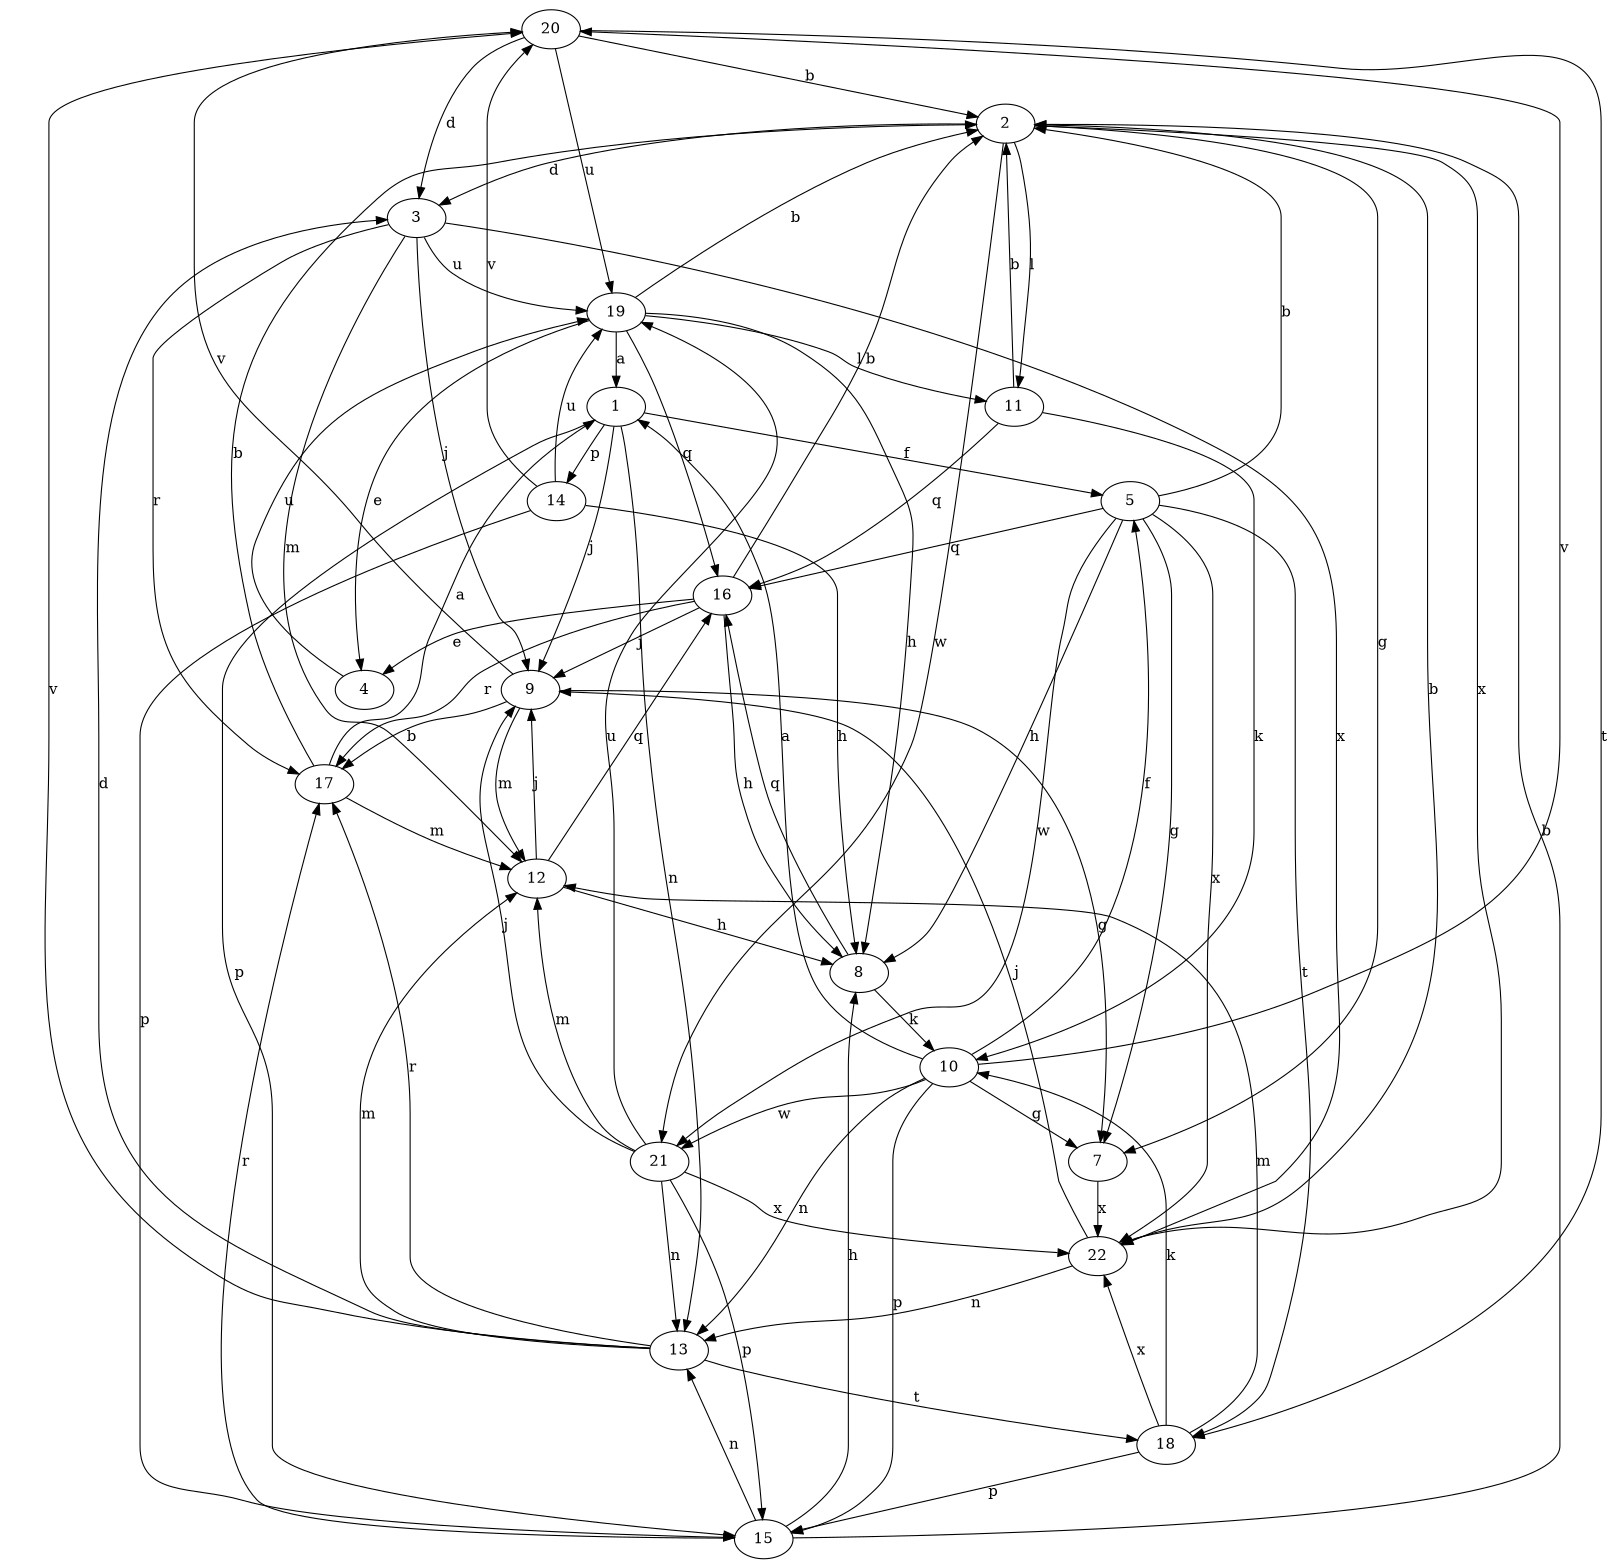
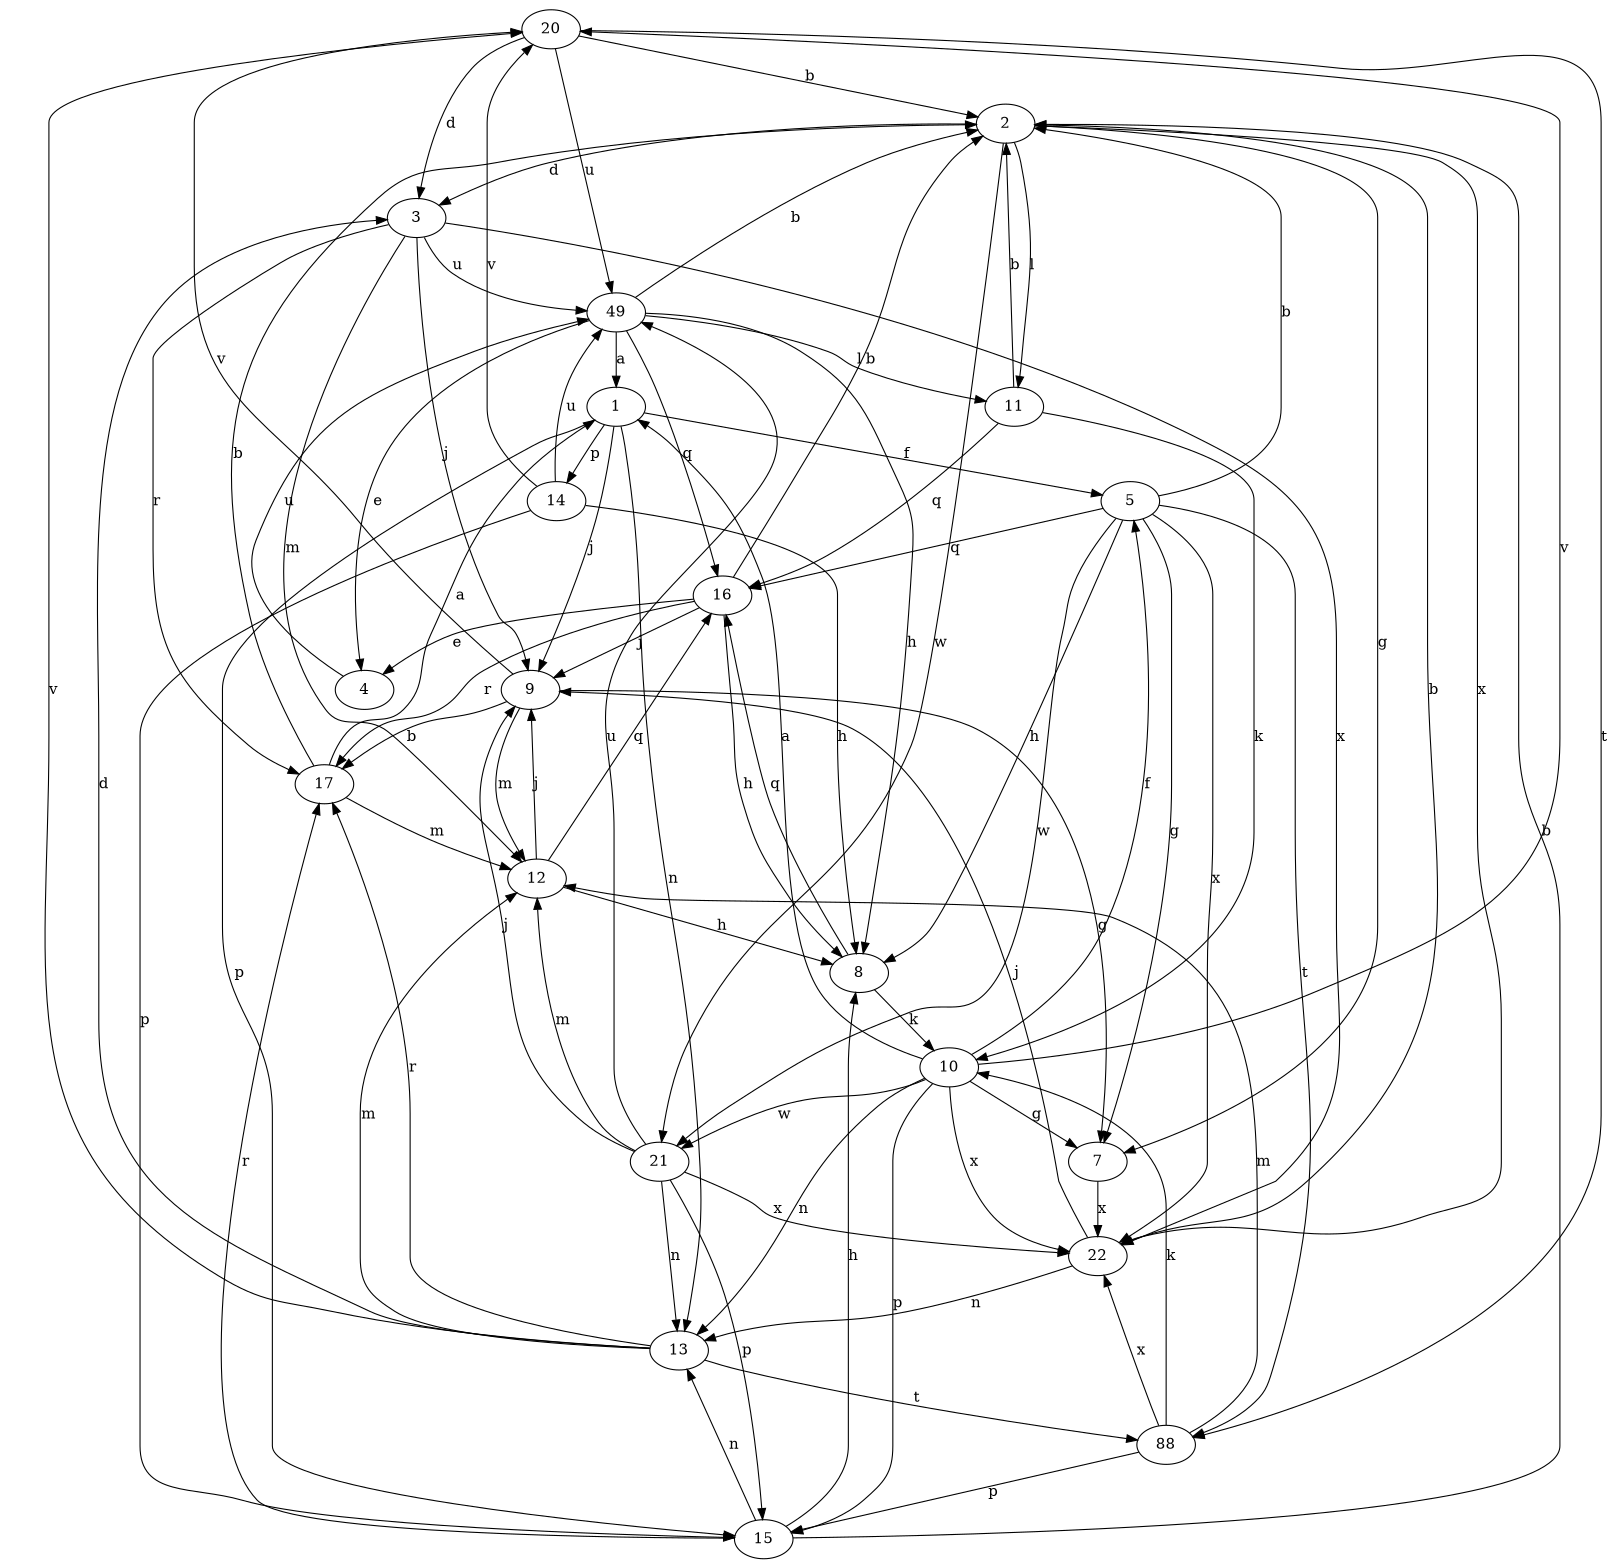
(616, 312) -> (616, 312)
none -> (975, 1190)
(1166, 1445) -> (1166, 1445)
